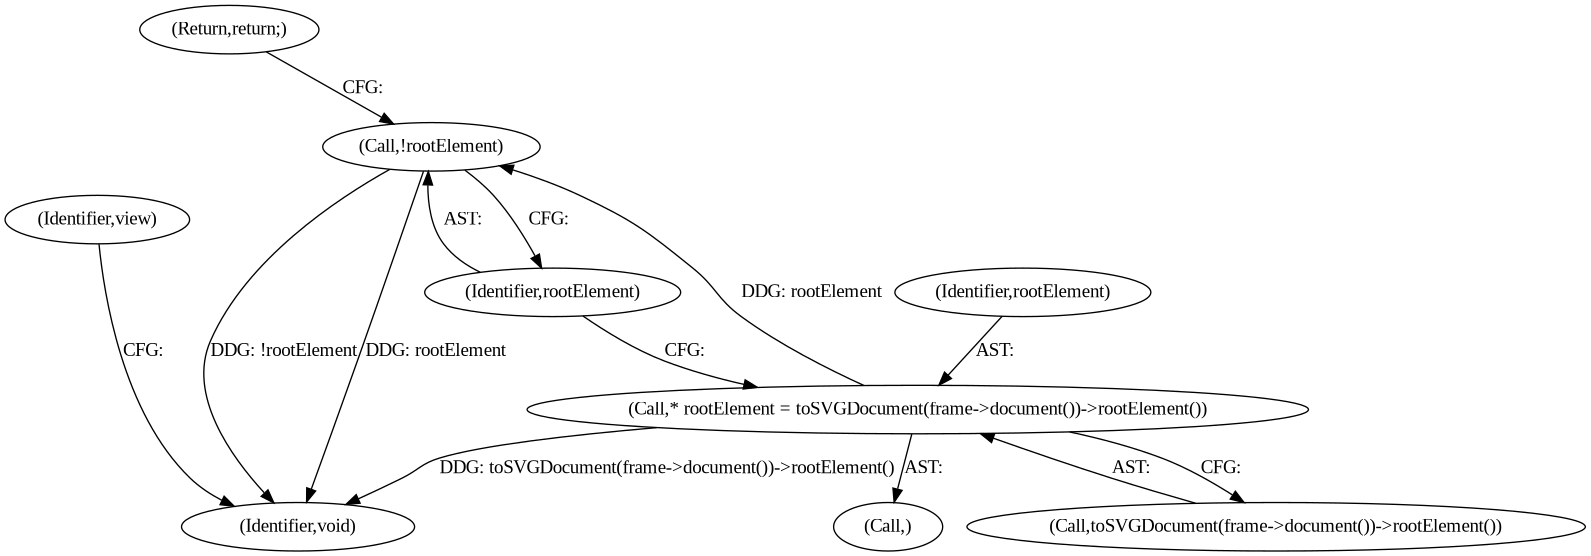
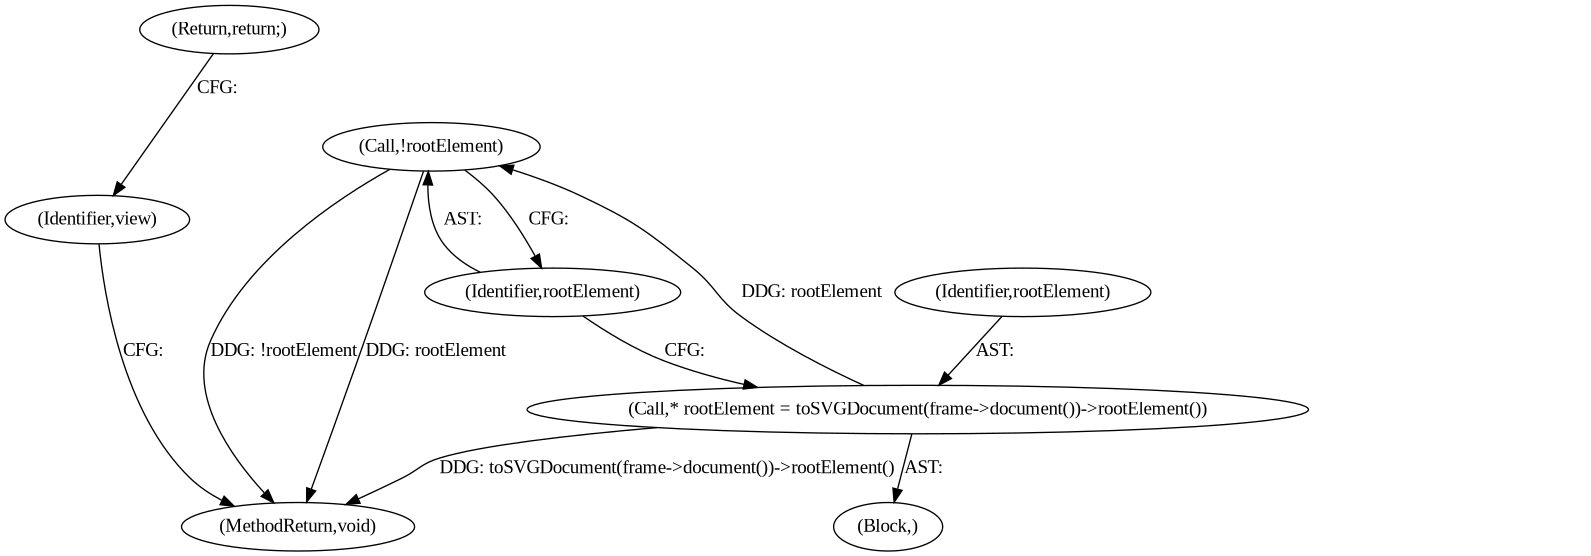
(324, 85) -> (167, 119)
(298, 527) -> (298, 527)
(888, 527) -> (888, 527)
(1276, 527) -> none
